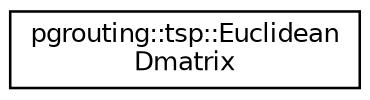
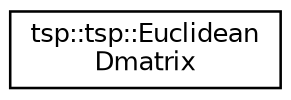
(185, 50) -> (145, 50)
